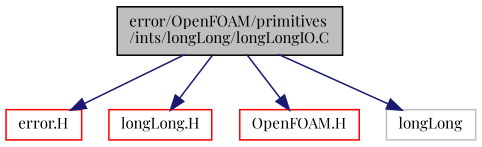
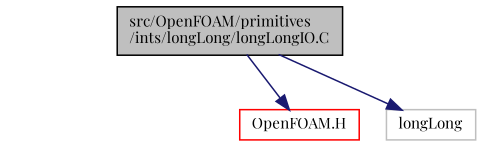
(230, 31) -> (230, 31)
(44, 125) -> none
(160, 125) -> none
